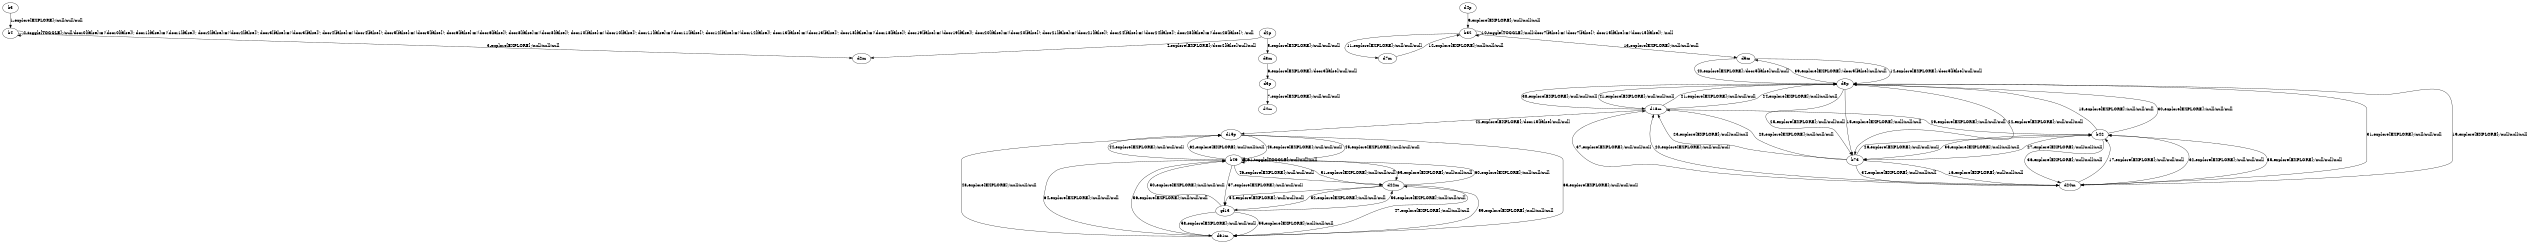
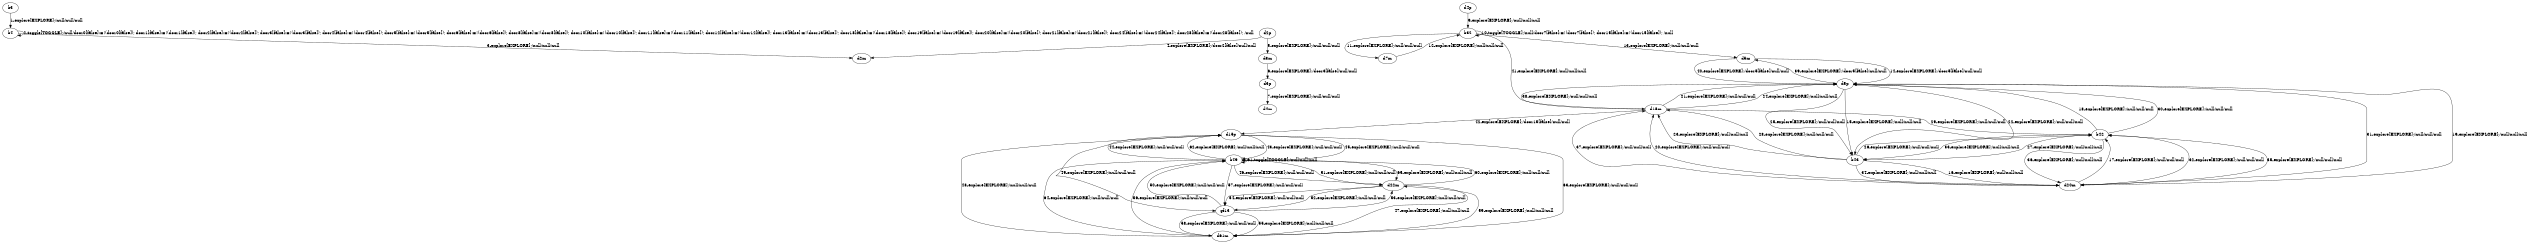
(1693, 87) -> (1517, 95)
(1855, 160) -> (1855, 160)
none -> (1066, 164)
